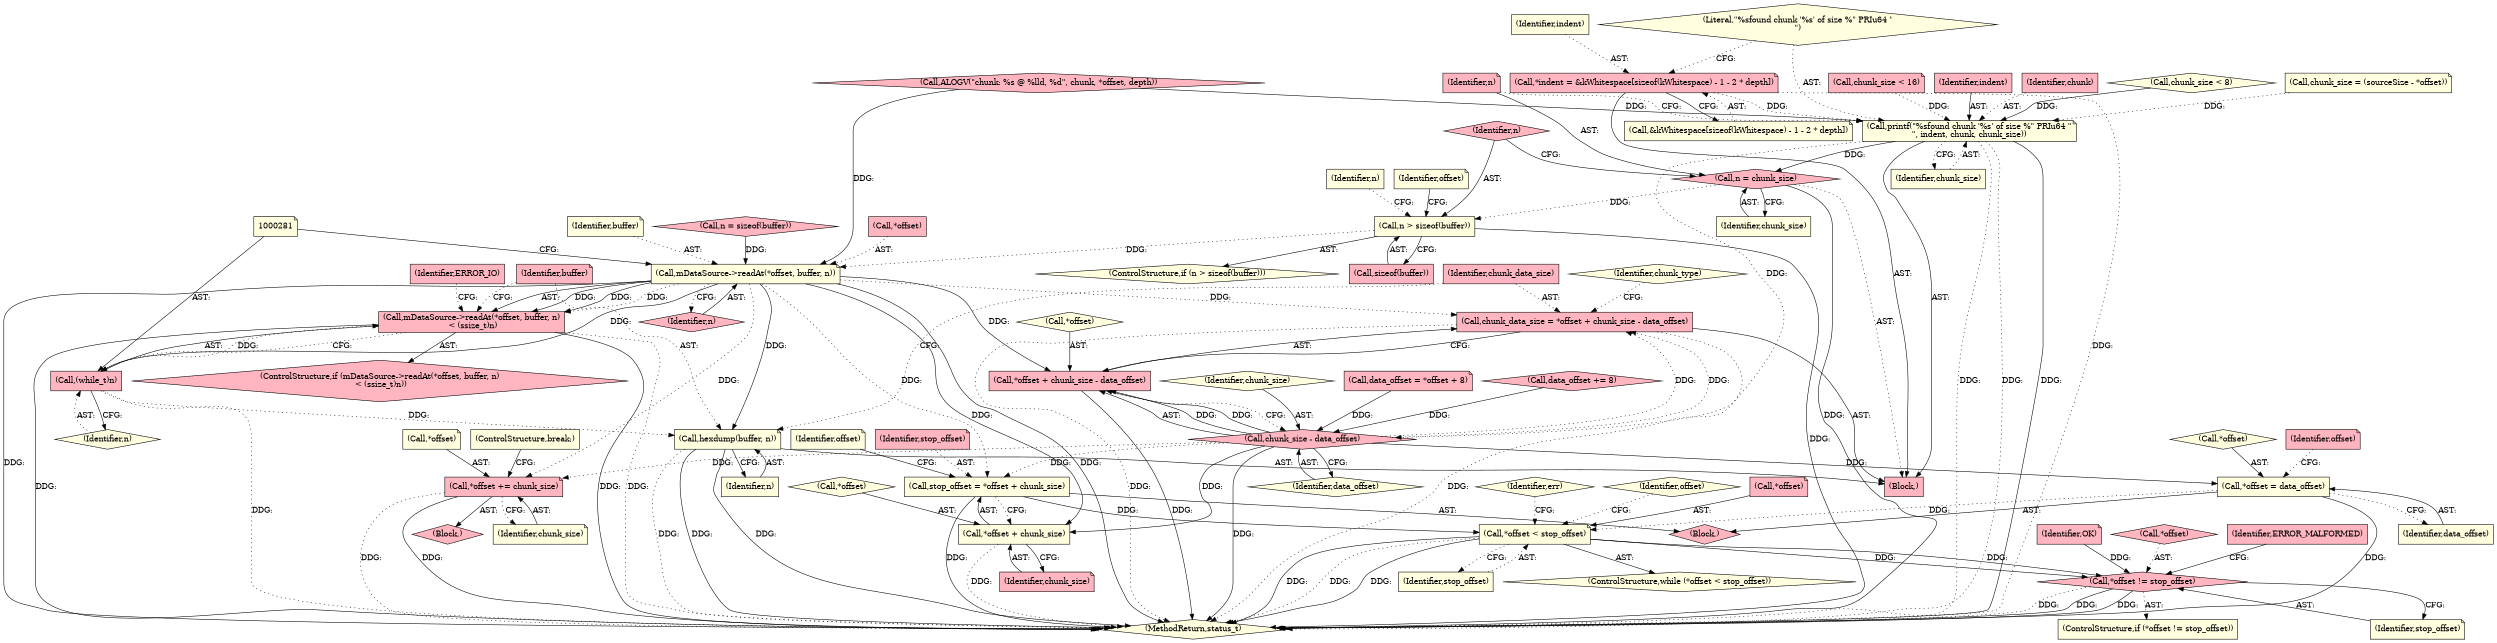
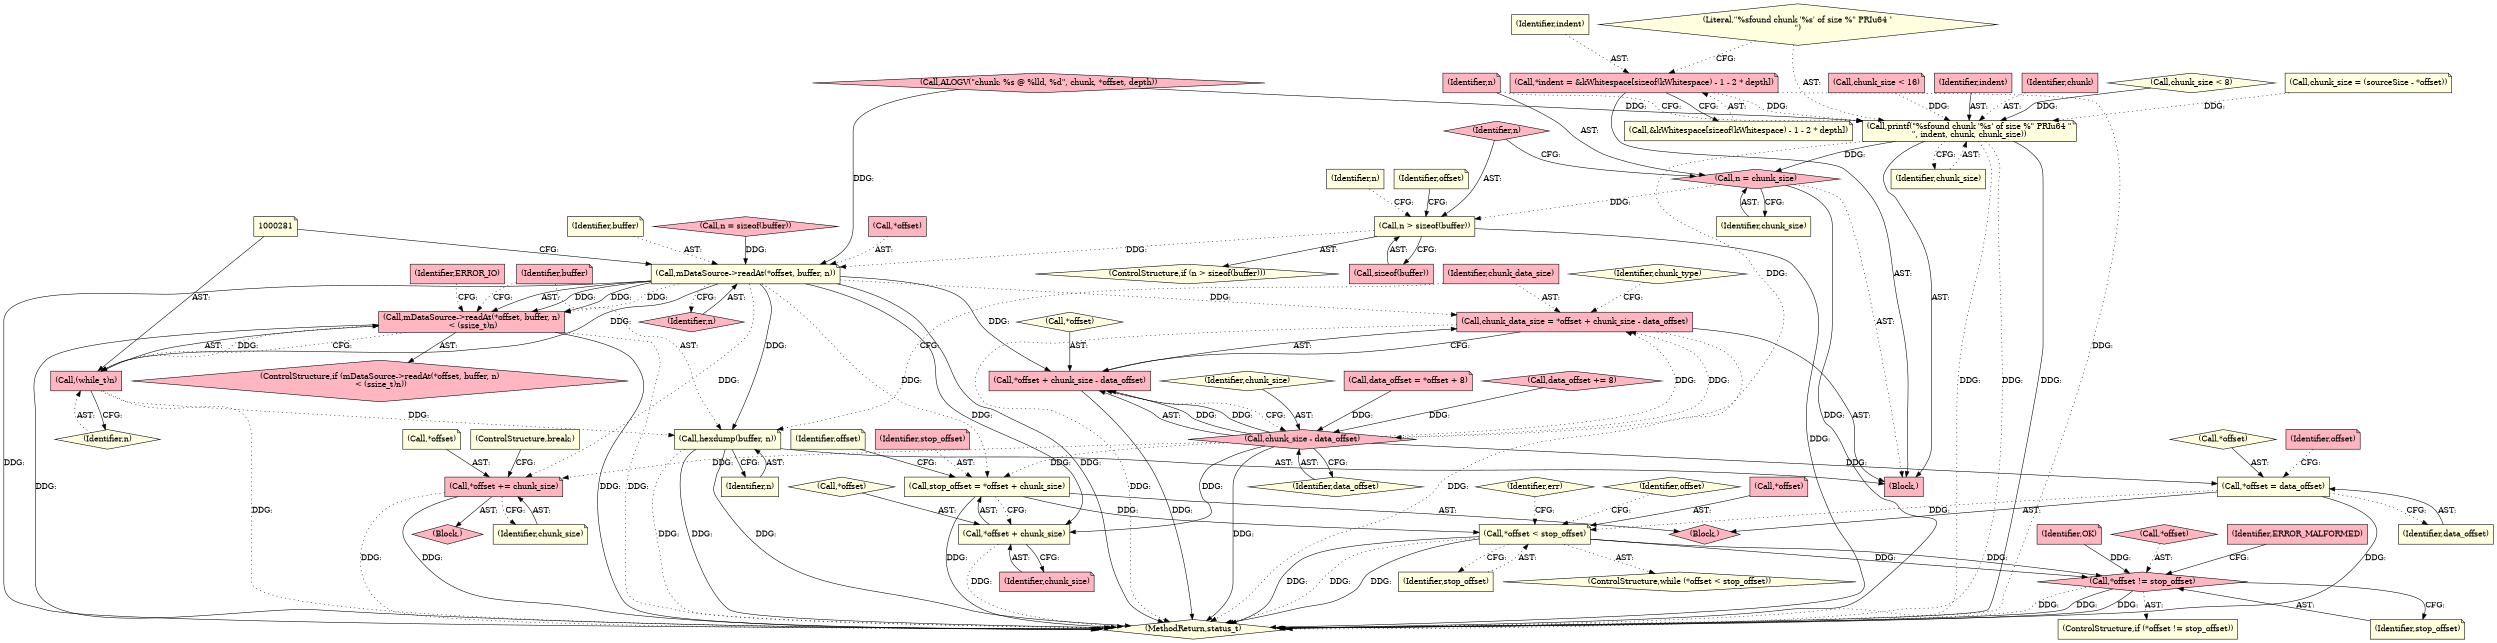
(1607, 558) -> (1607, 558)
